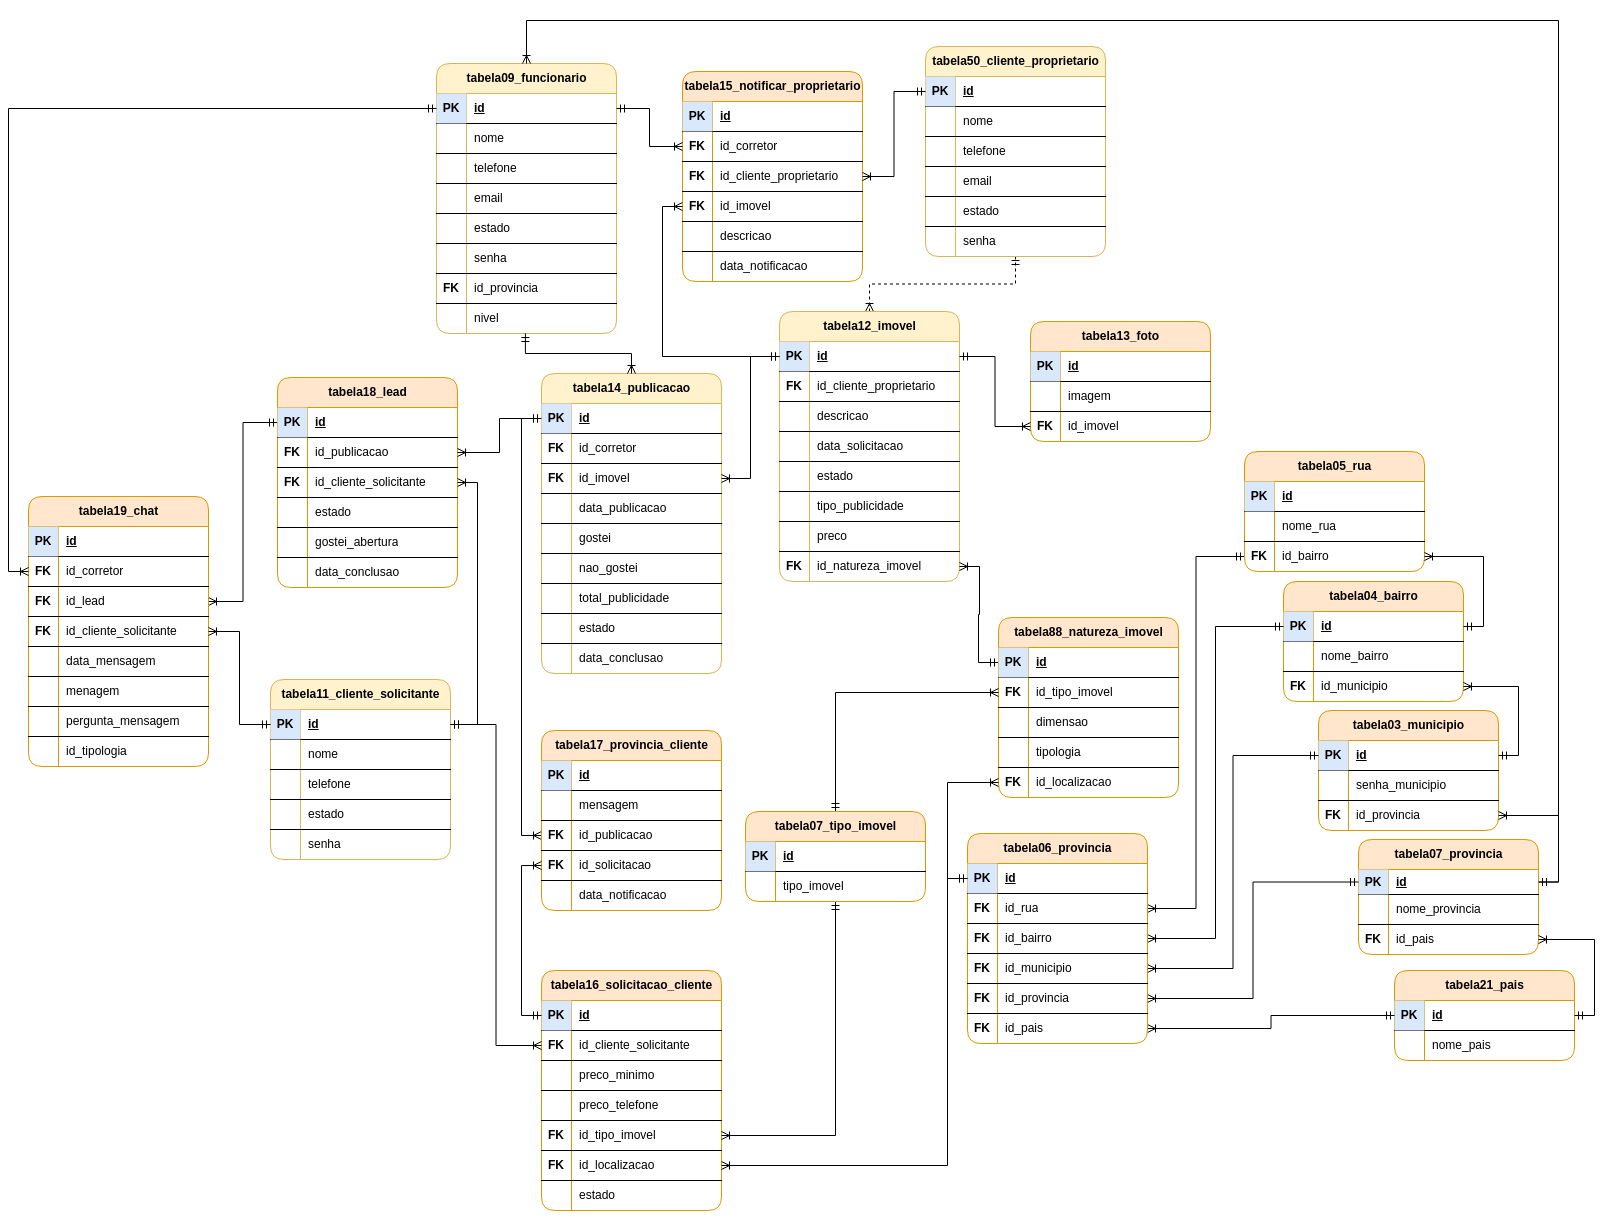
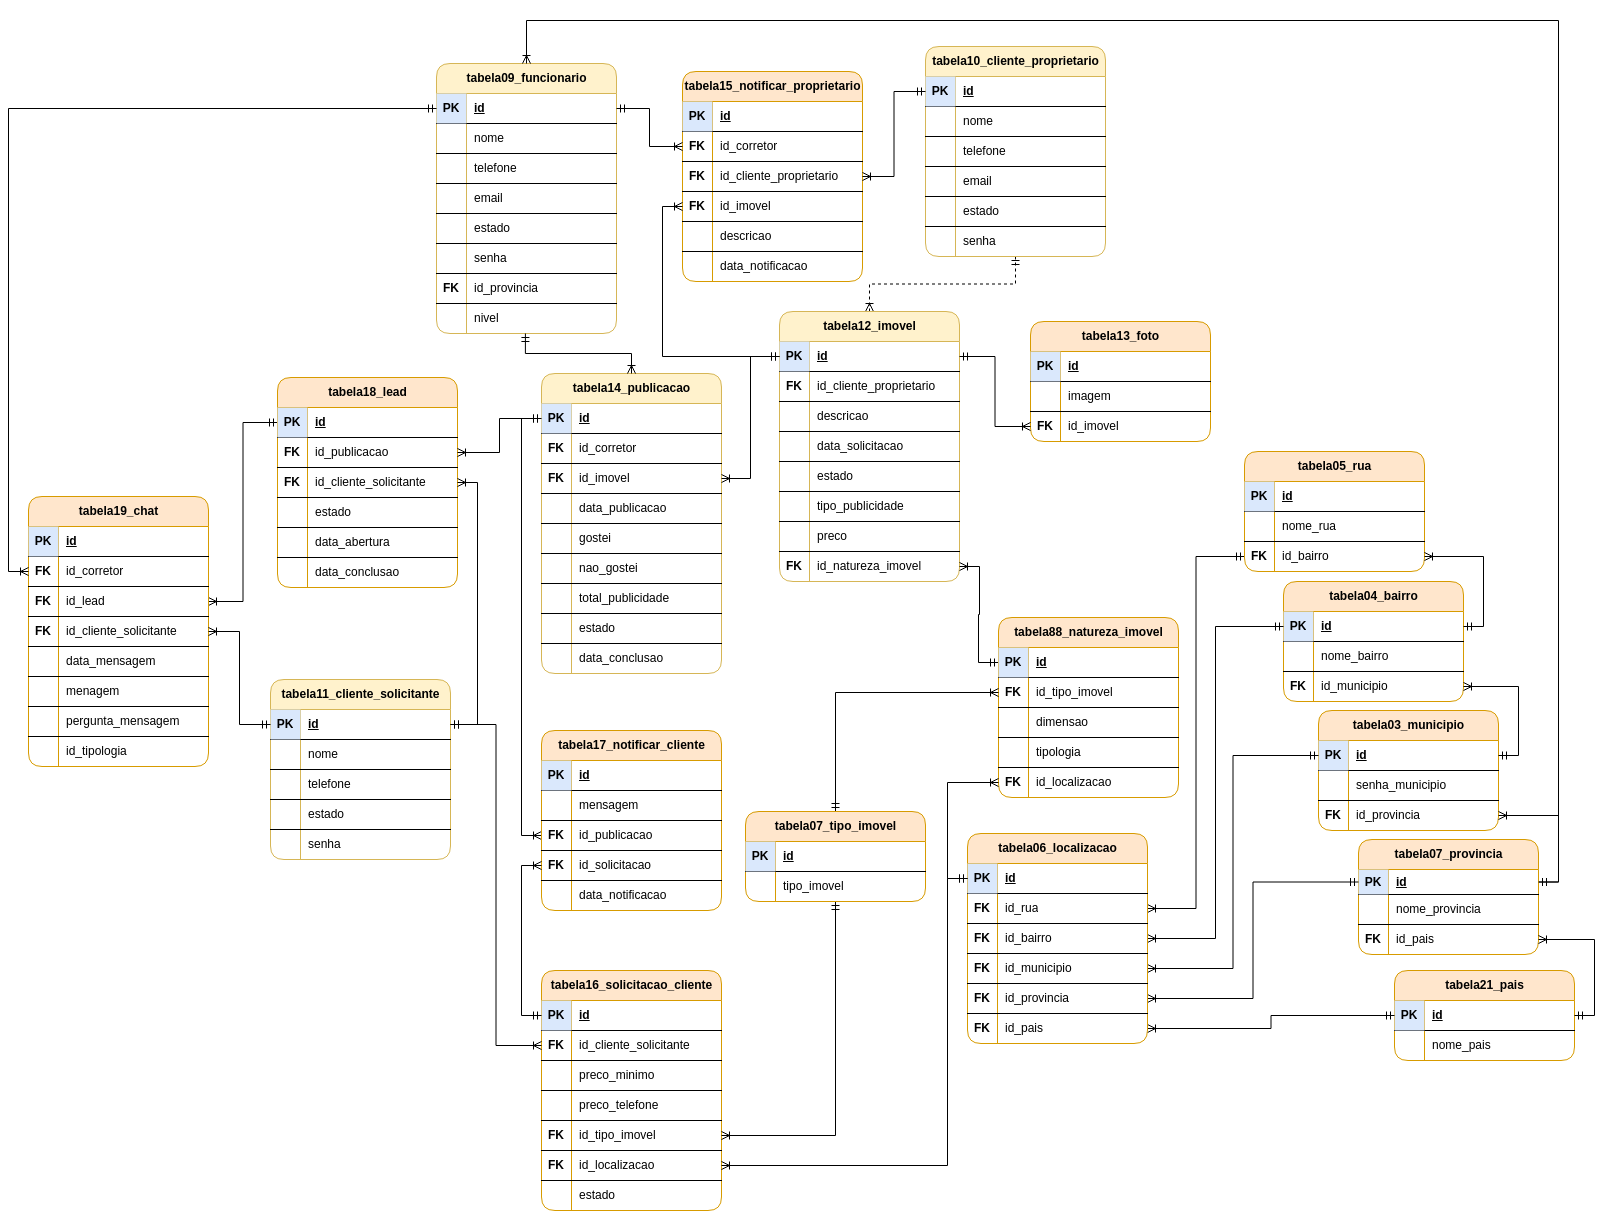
(1016, 62) -> (1016, 62)
(364, 543) -> (359, 543)
(632, 746) -> (632, 746)
(1058, 849) -> (1058, 849)
